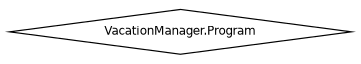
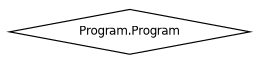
(180, 32) -> (130, 32)
